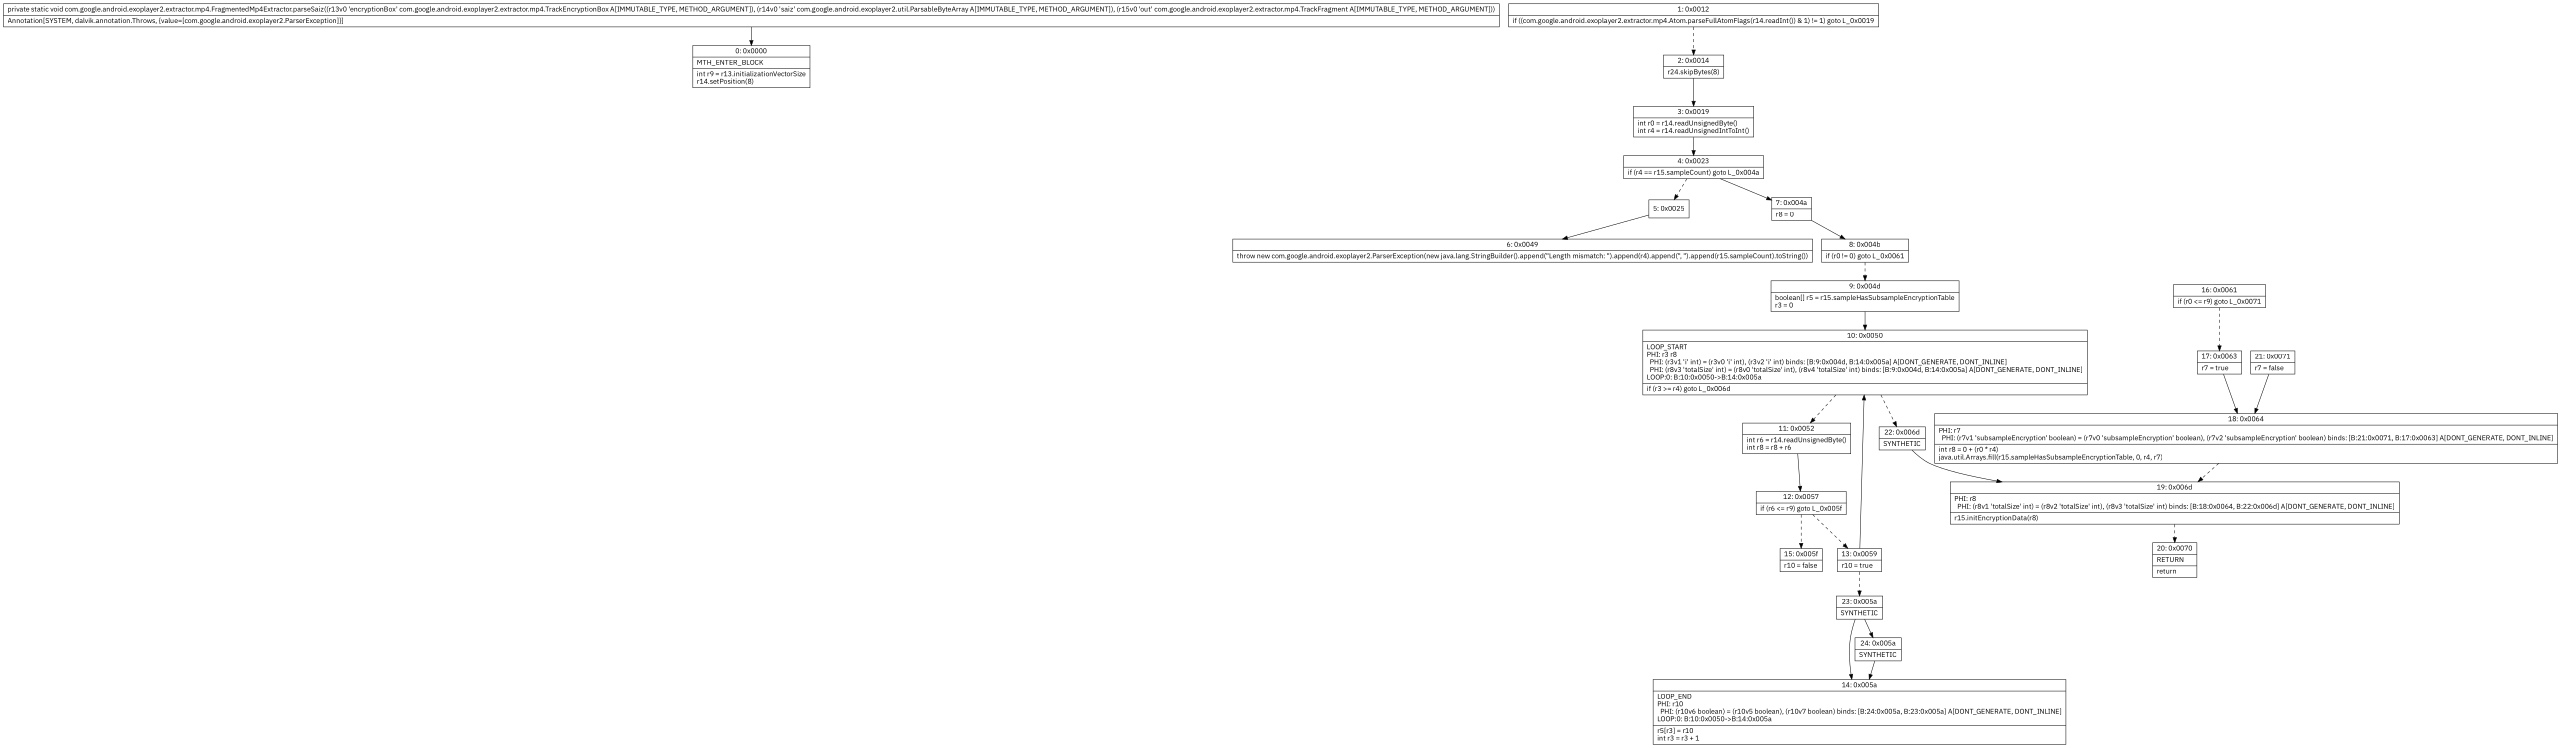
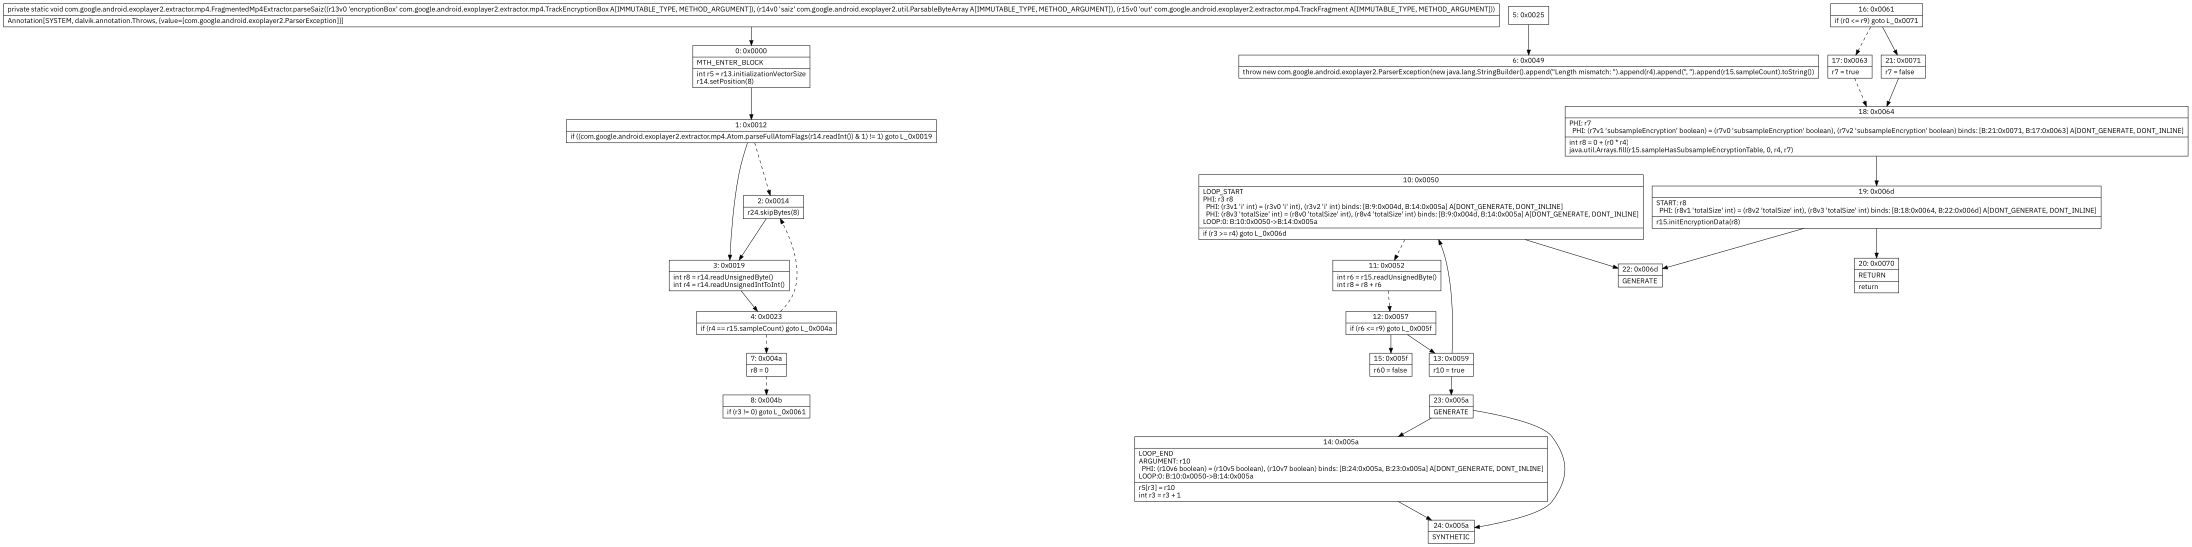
none -> (1889, 39)
(751, 74) -> (751, 74)
none -> (751, 101)
(1688, 123) -> (723, 277)
(1682, 187) -> (797, 269)
(1744, 188) -> (766, 341)
none -> (735, 198)
(1826, 228) -> (766, 383)
(1865, 256) -> (766, 412)
(1865, 296) -> none
(2230, 391) -> (1859, 90)
(1888, 409) -> (1569, 253)
(1797, 440) -> (1387, 277)
(1902, 444) -> (1640, 281)
(1799, 470) -> (1389, 299)
(1952, 471) -> (1736, 248)
(2210, 471) -> (1877, 168)
(1966, 499) -> (1672, 203)
(1801, 529) -> (1391, 341)
(1828, 530) -> (1419, 342)
(2175, 531) -> (1877, 241)
(1801, 566) -> (1391, 370)
(1860, 581) -> (1451, 383)
(1860, 613) -> (1451, 412)
(1873, 668) -> (1413, 510)
(1671, 704) -> (1165, 461)
